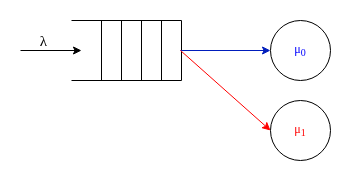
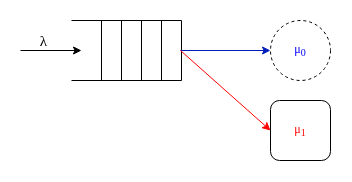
(301, 51) -> (301, 51)
(301, 131) -> (301, 131)
